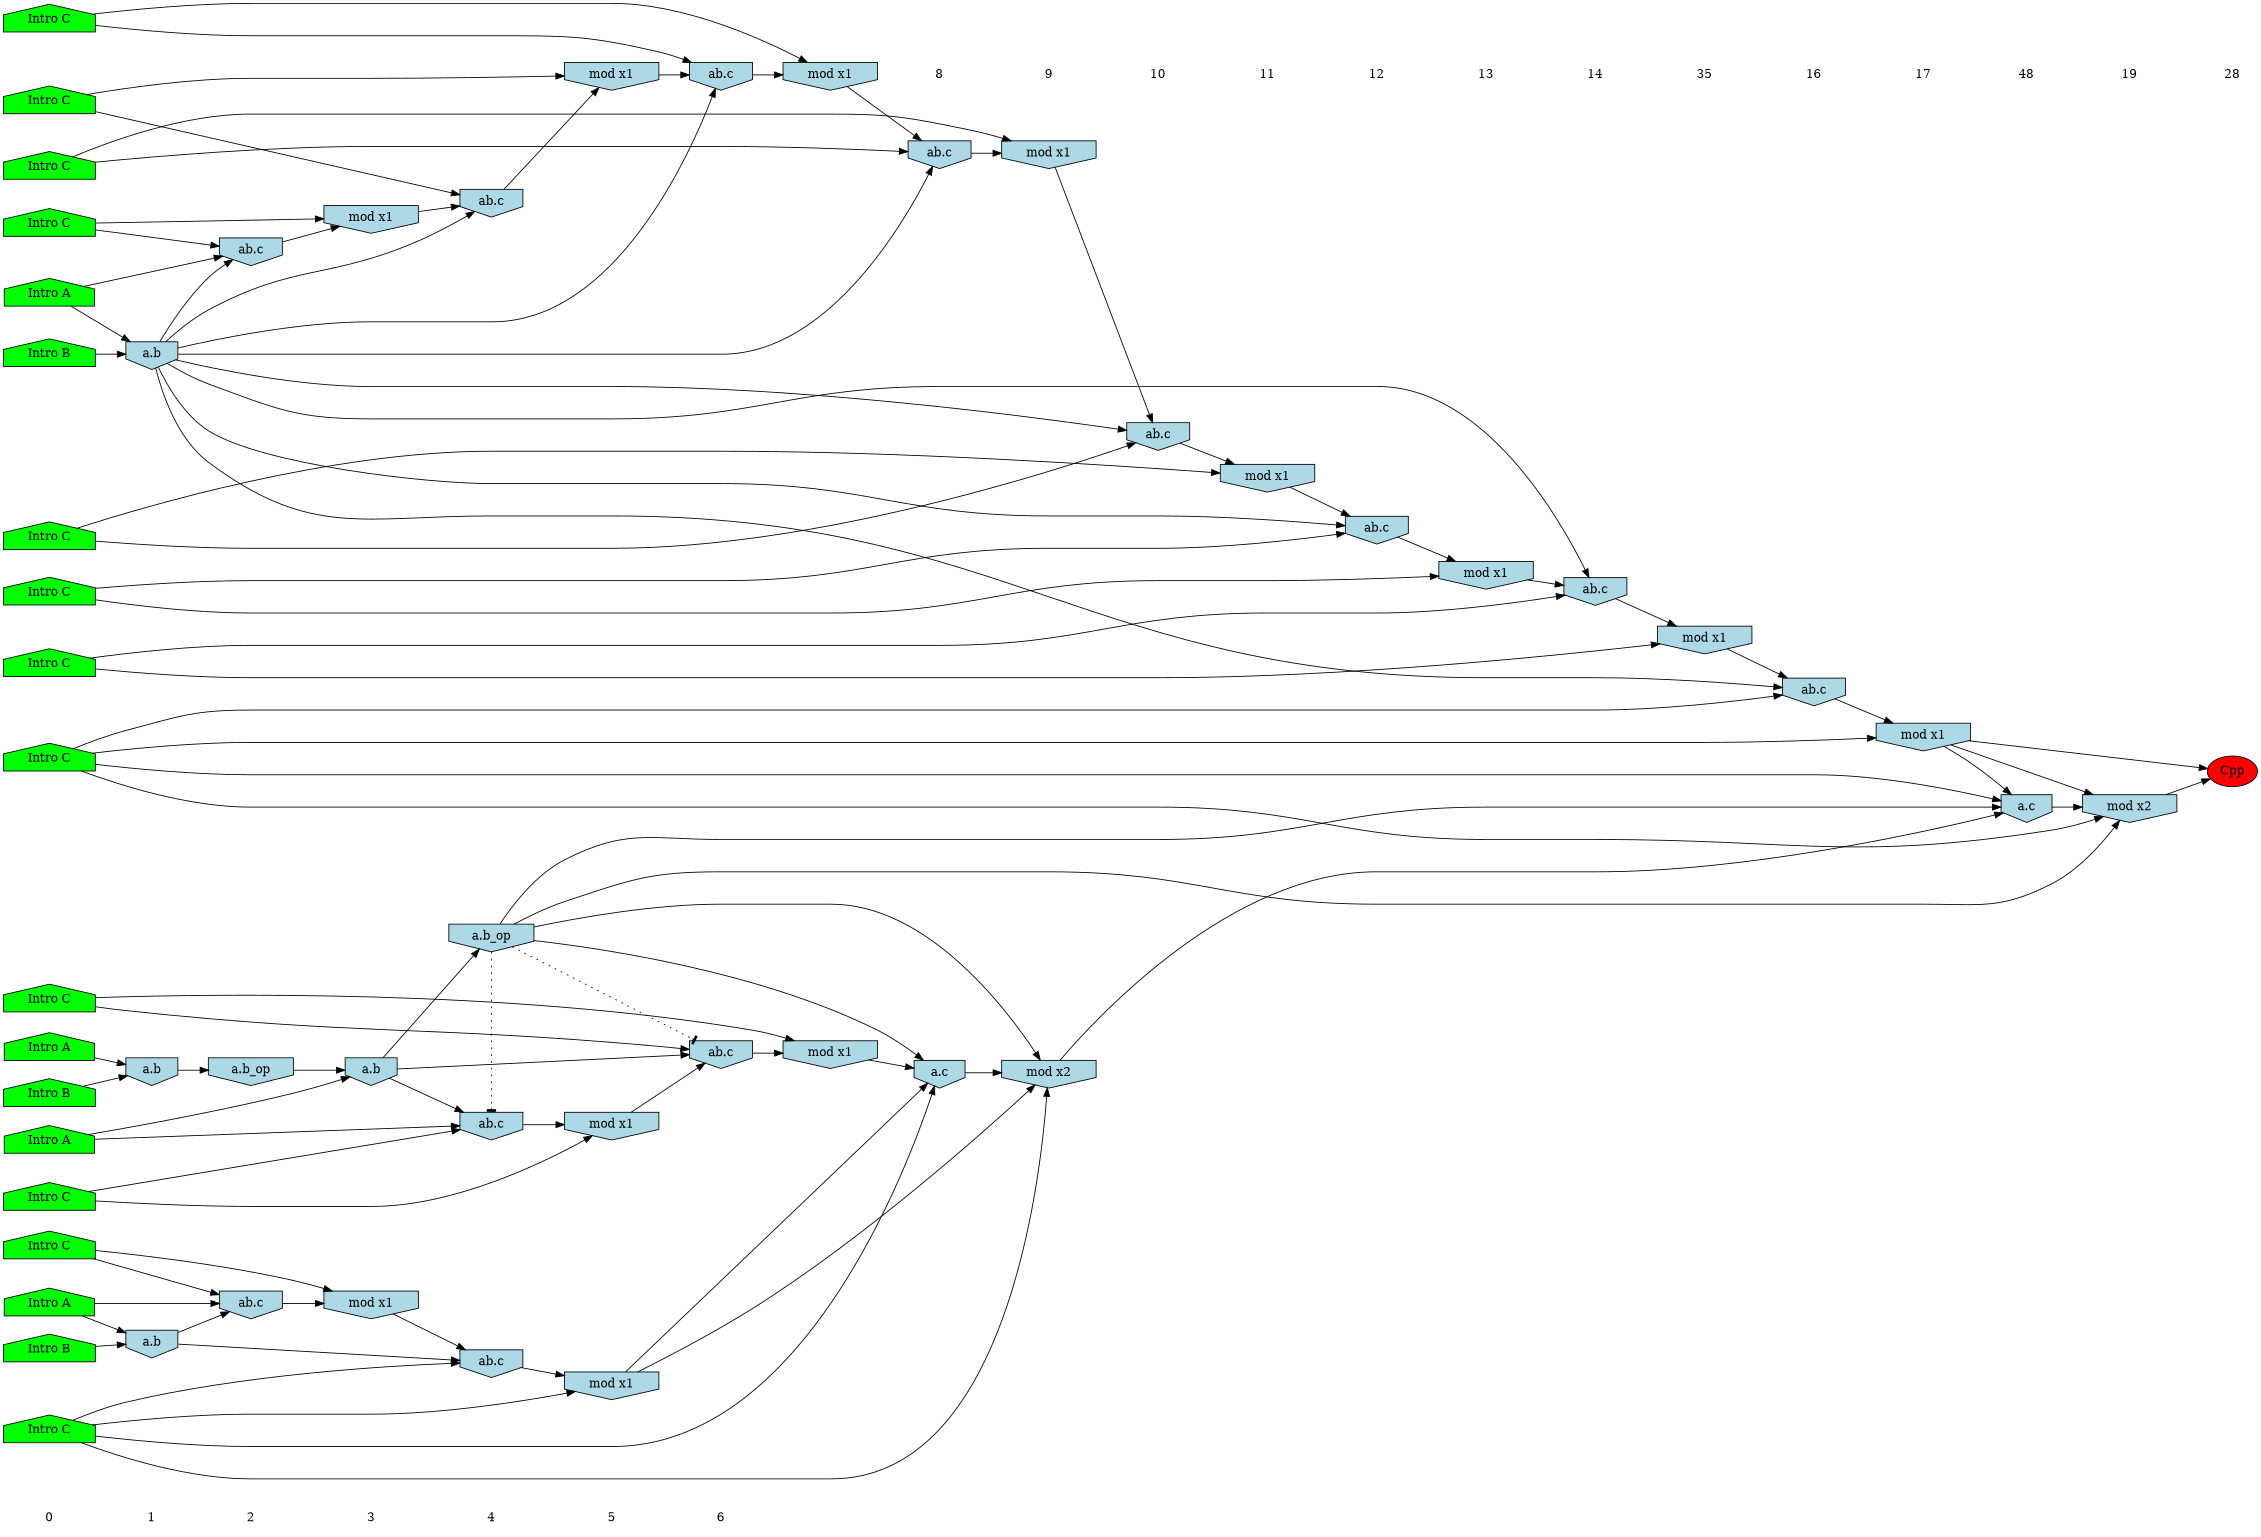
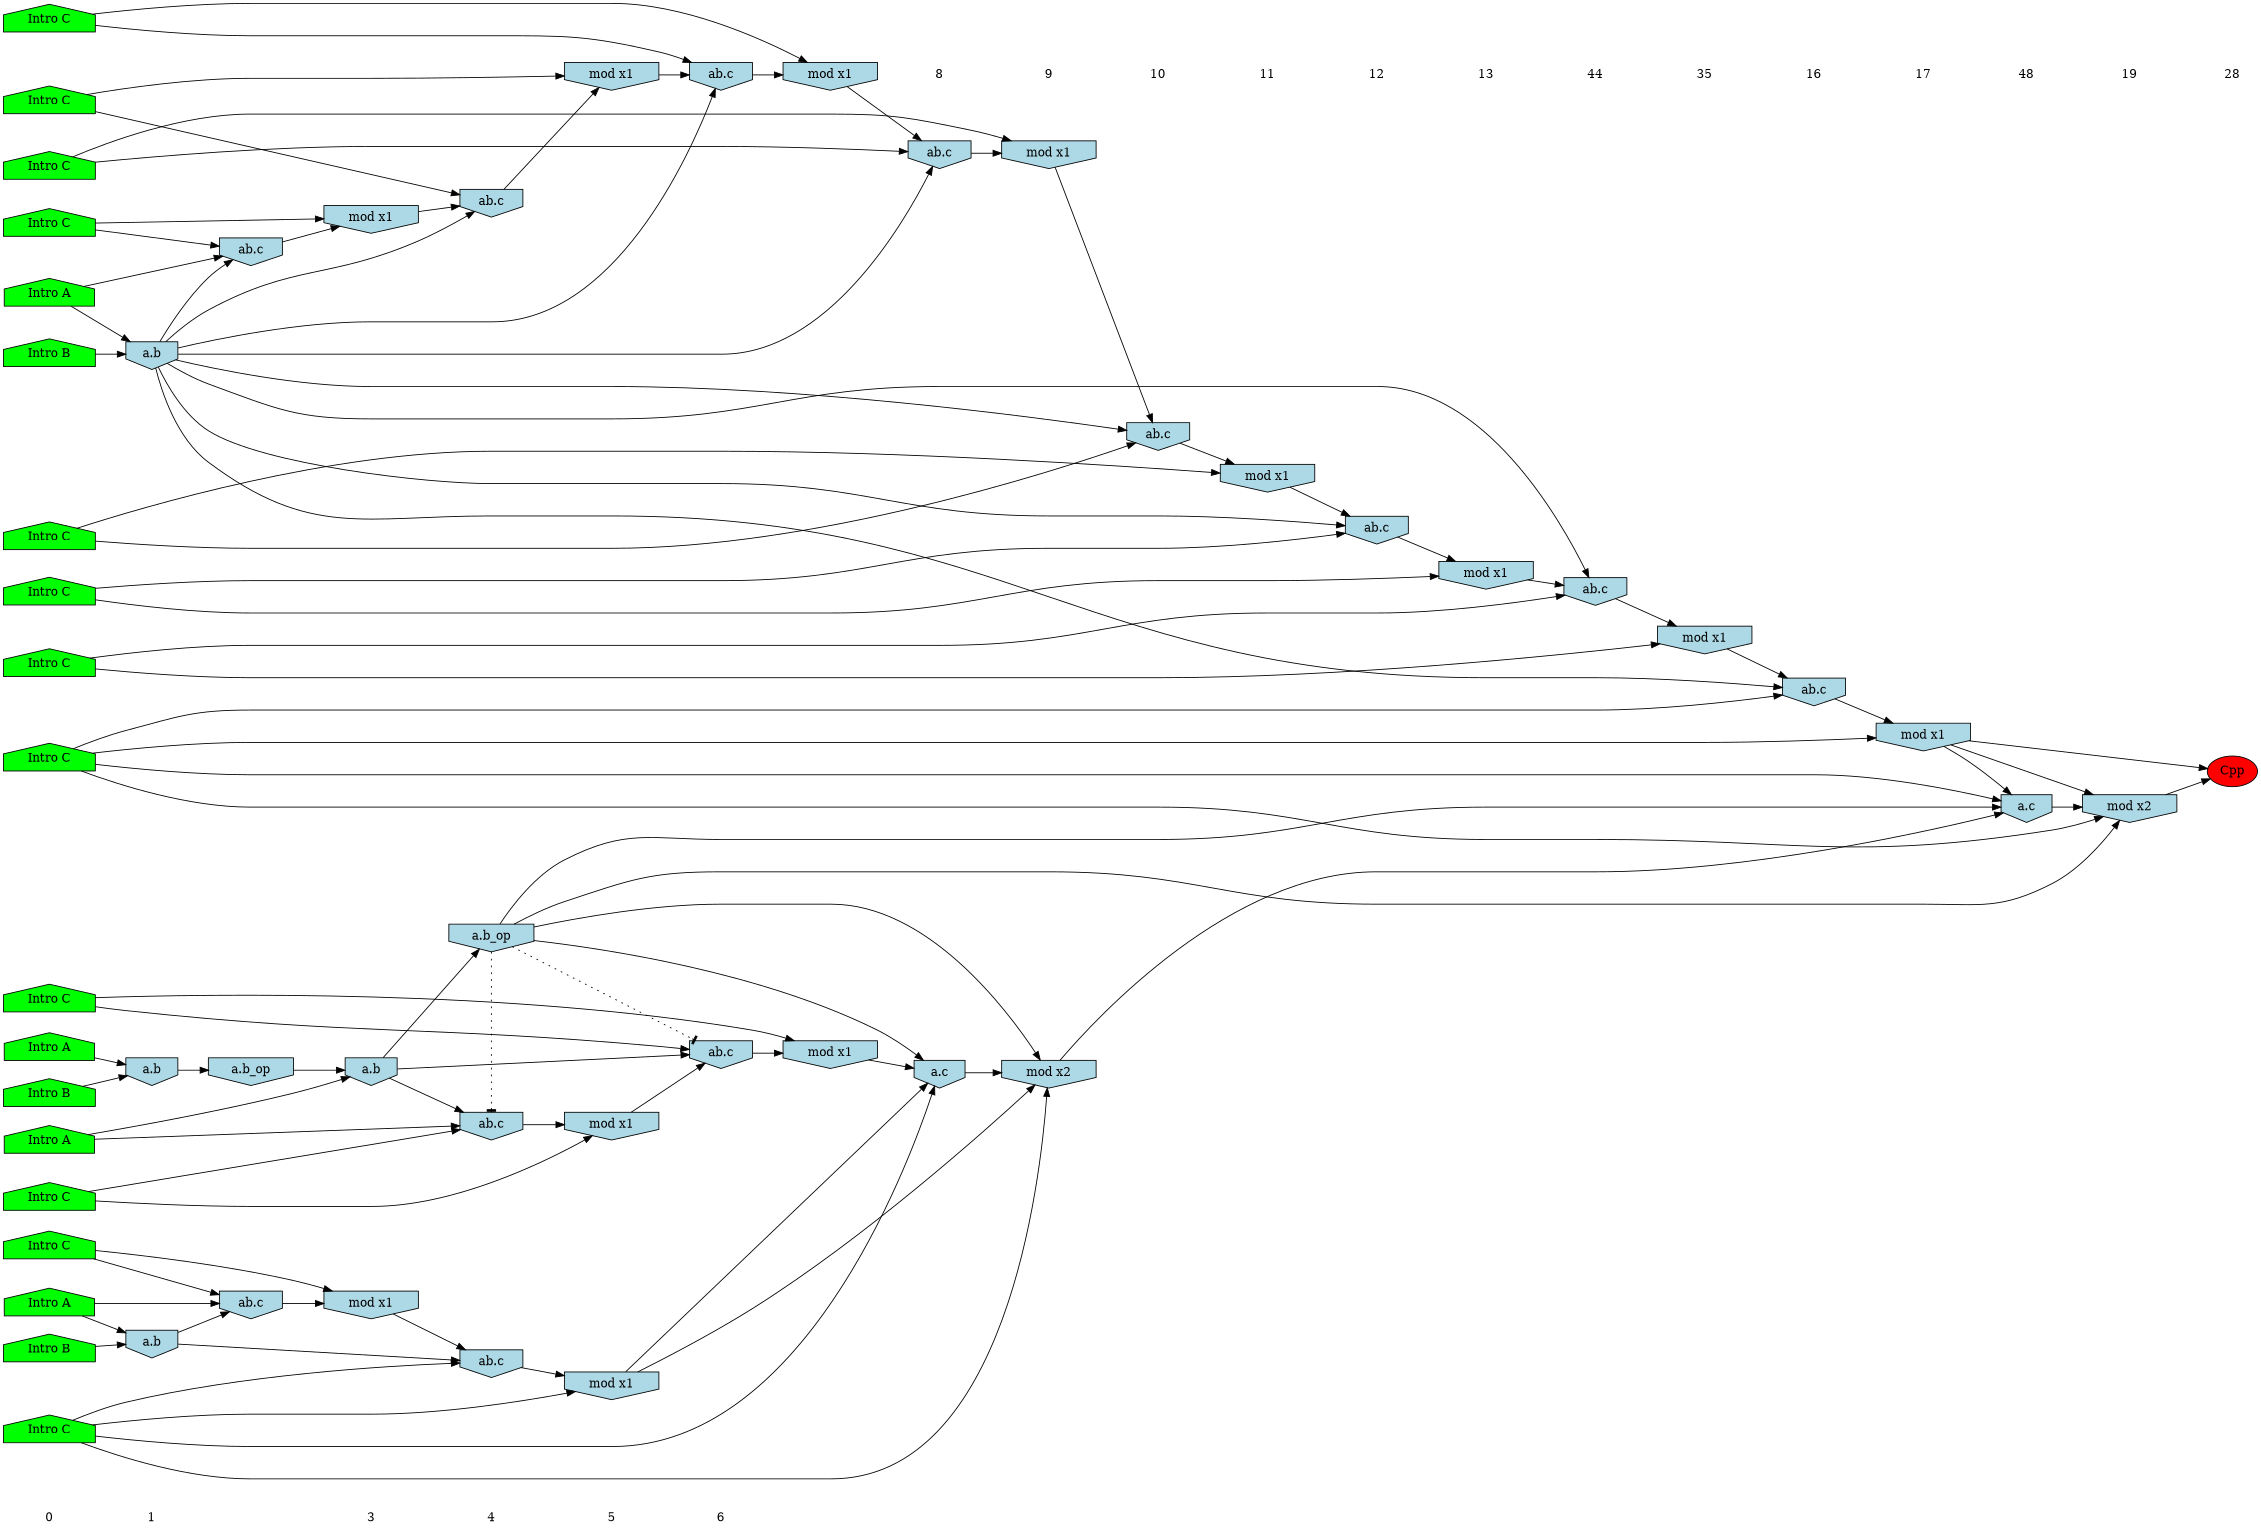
(1595, 75) -> (1595, 75)
(251, 1518) -> none
